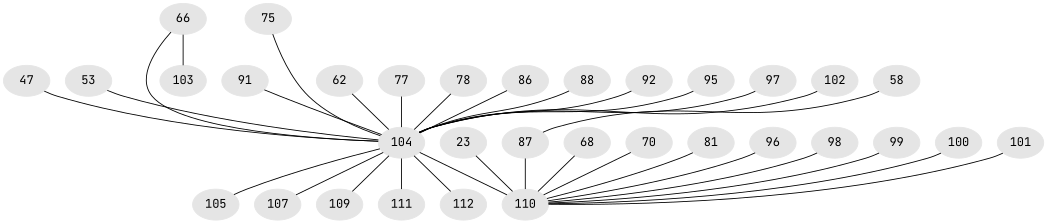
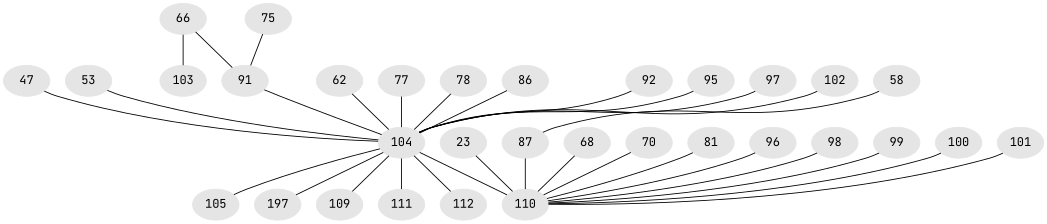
(587, 81) -> none
(312, 100) -> (257, 50)
(204, 121) -> (214, 50)
(278, 205) -> (278, 205)
